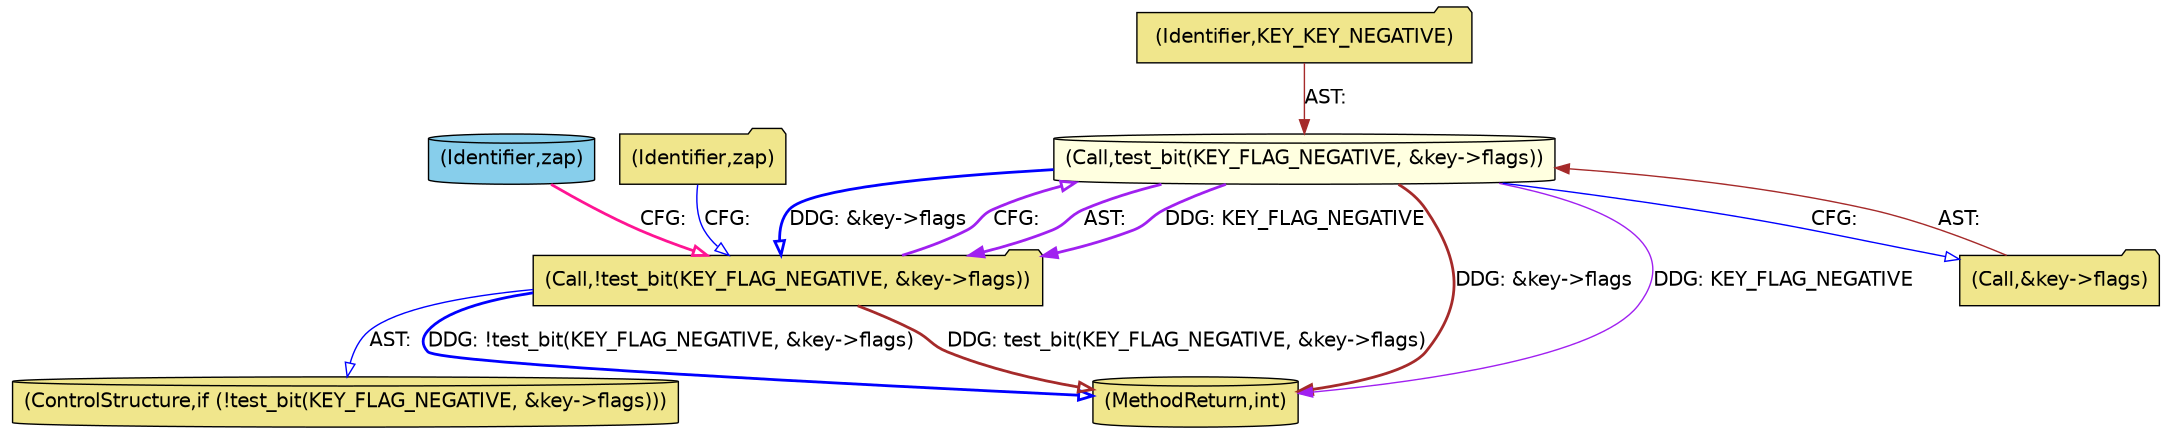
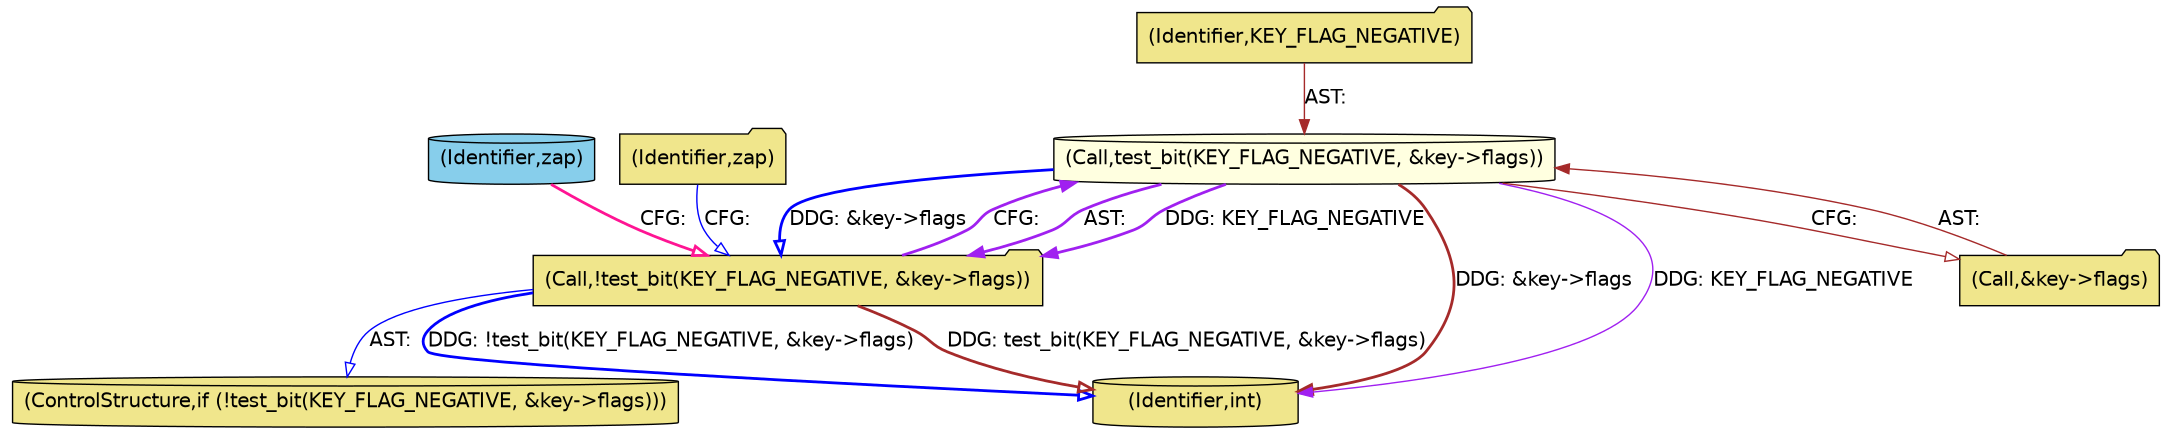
(1304, 38) -> (1304, 38)
(1725, 215) -> (1725, 215)
(981, 219) -> (981, 219)
(1196, 402) -> (1196, 402)
